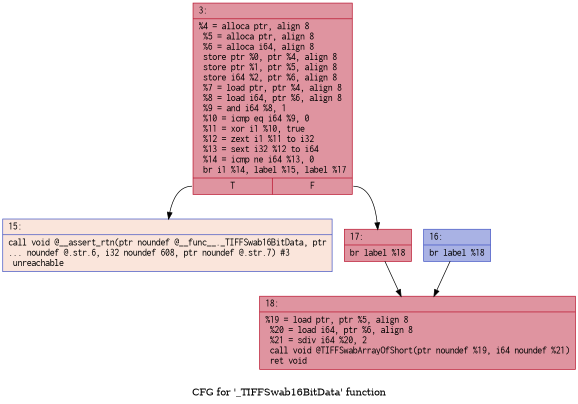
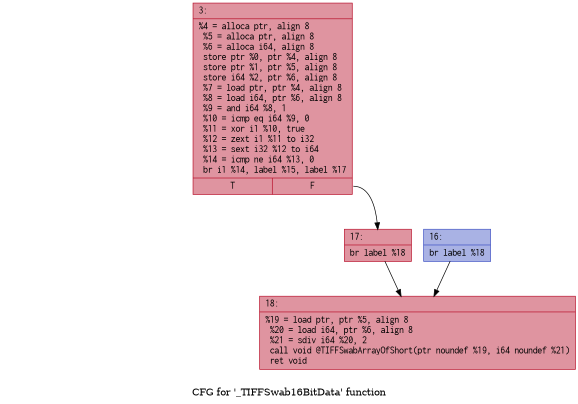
(167, 245) -> none
